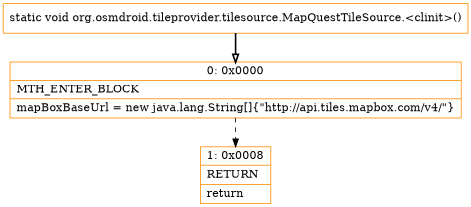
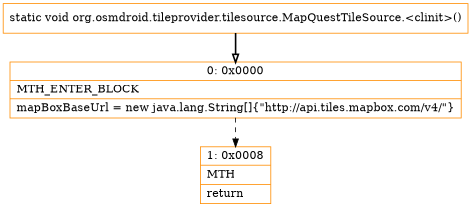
(233, 174) -> (221, 174)
